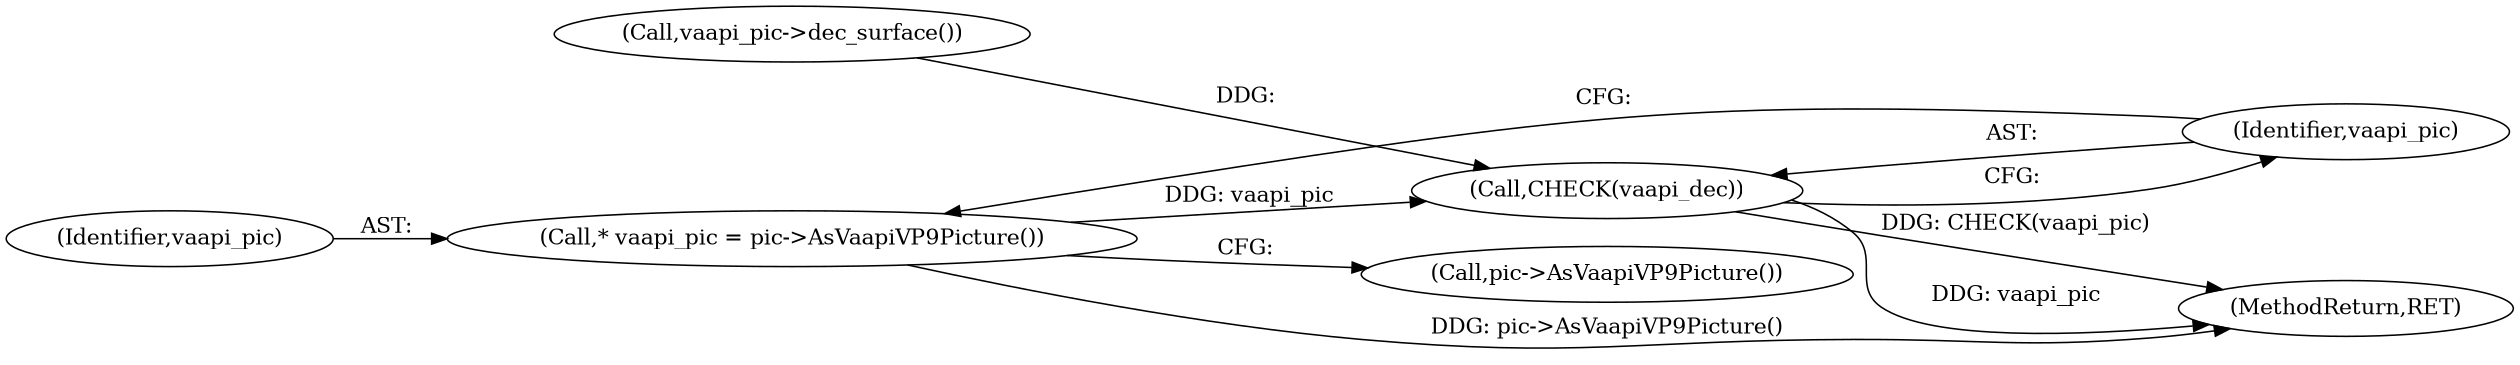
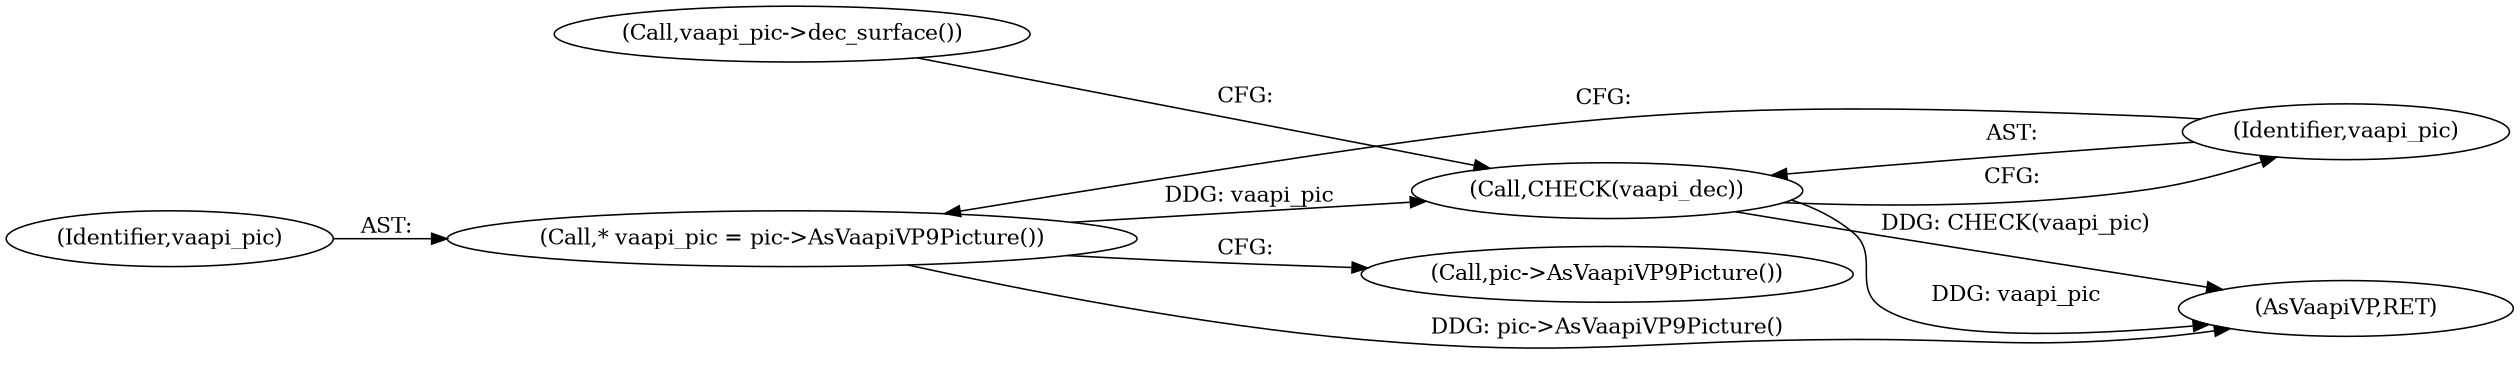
(1249, 97) -> (1249, 97)
(2346, 308) -> (2346, 308)
